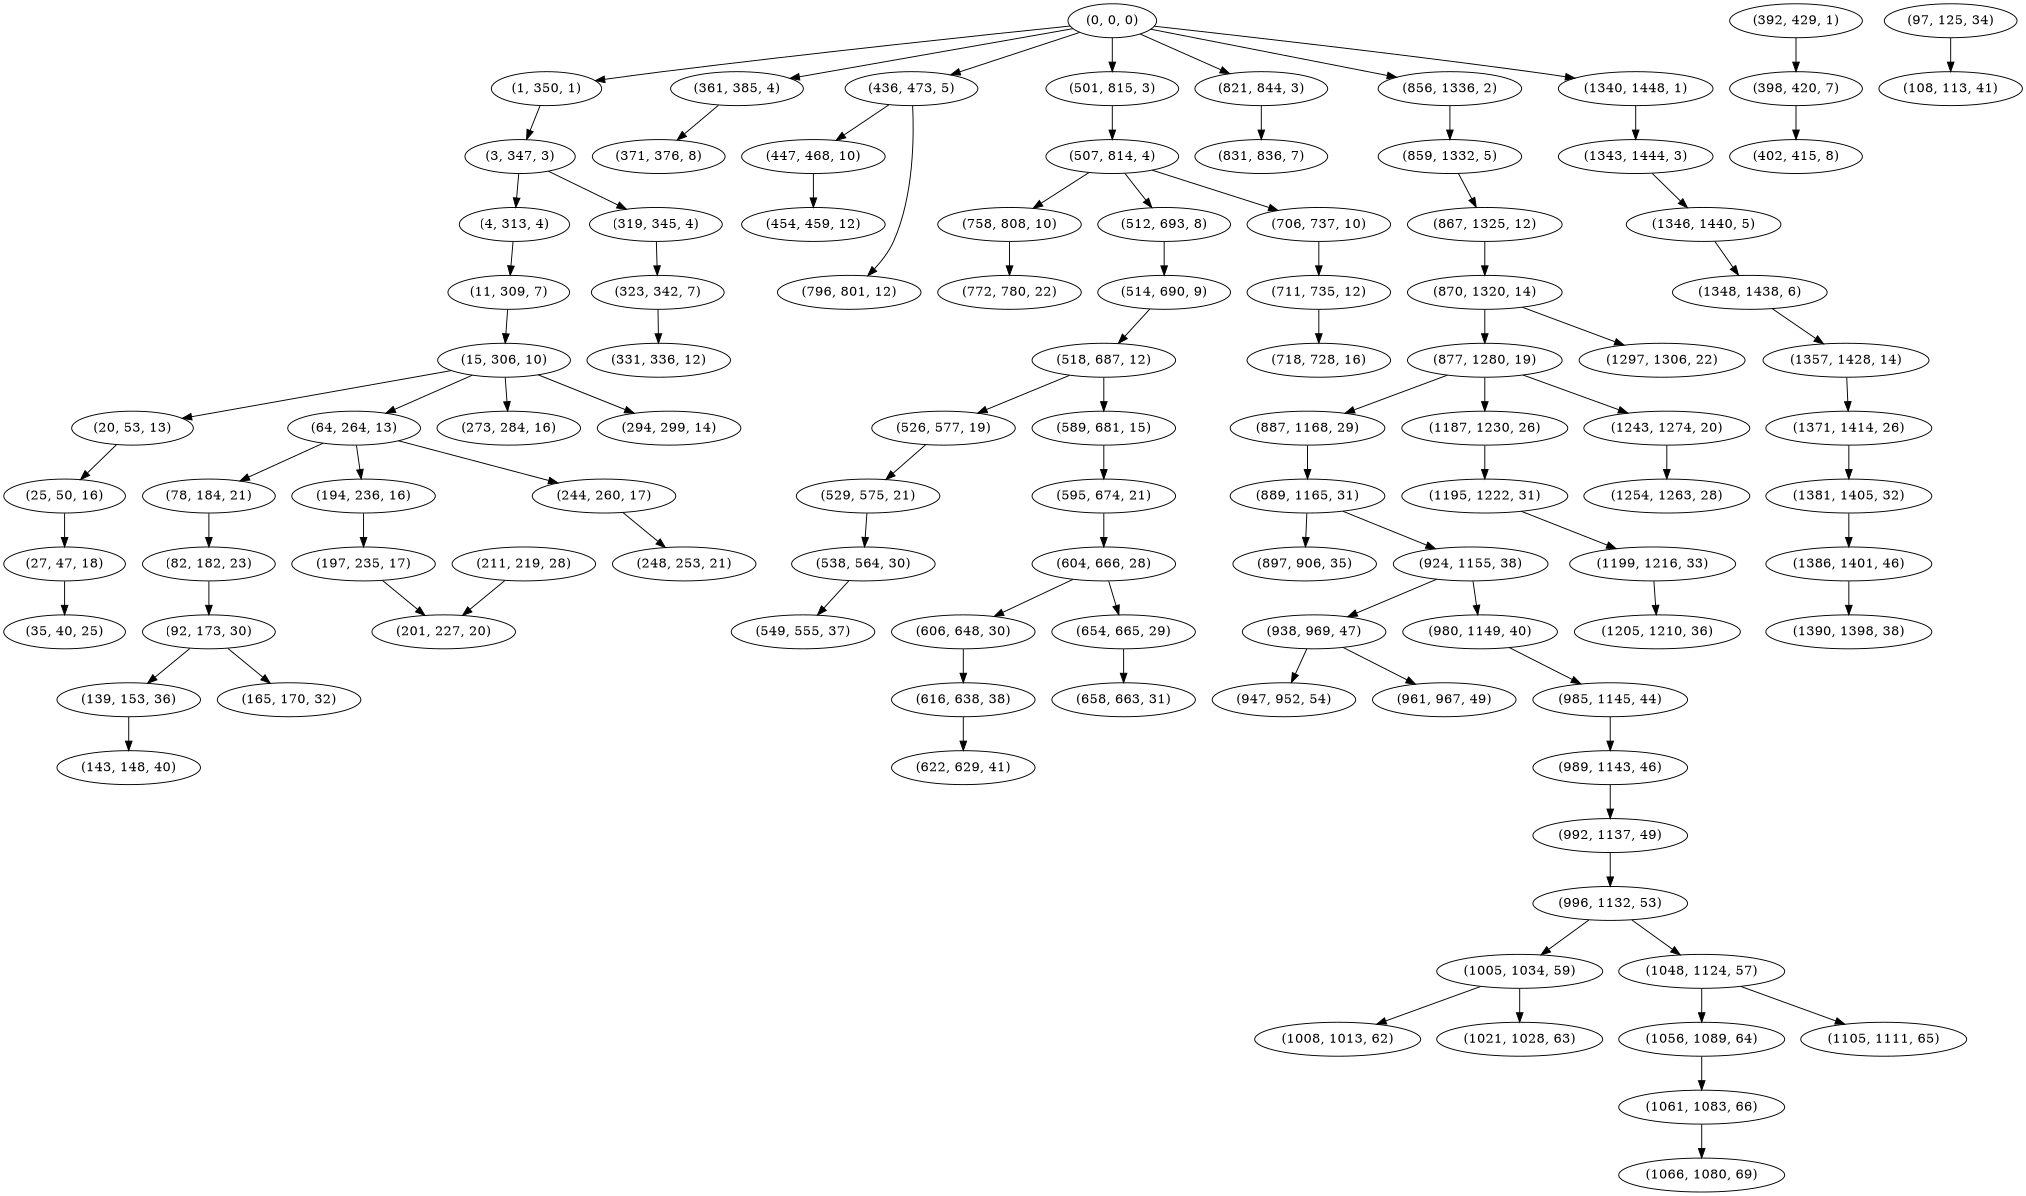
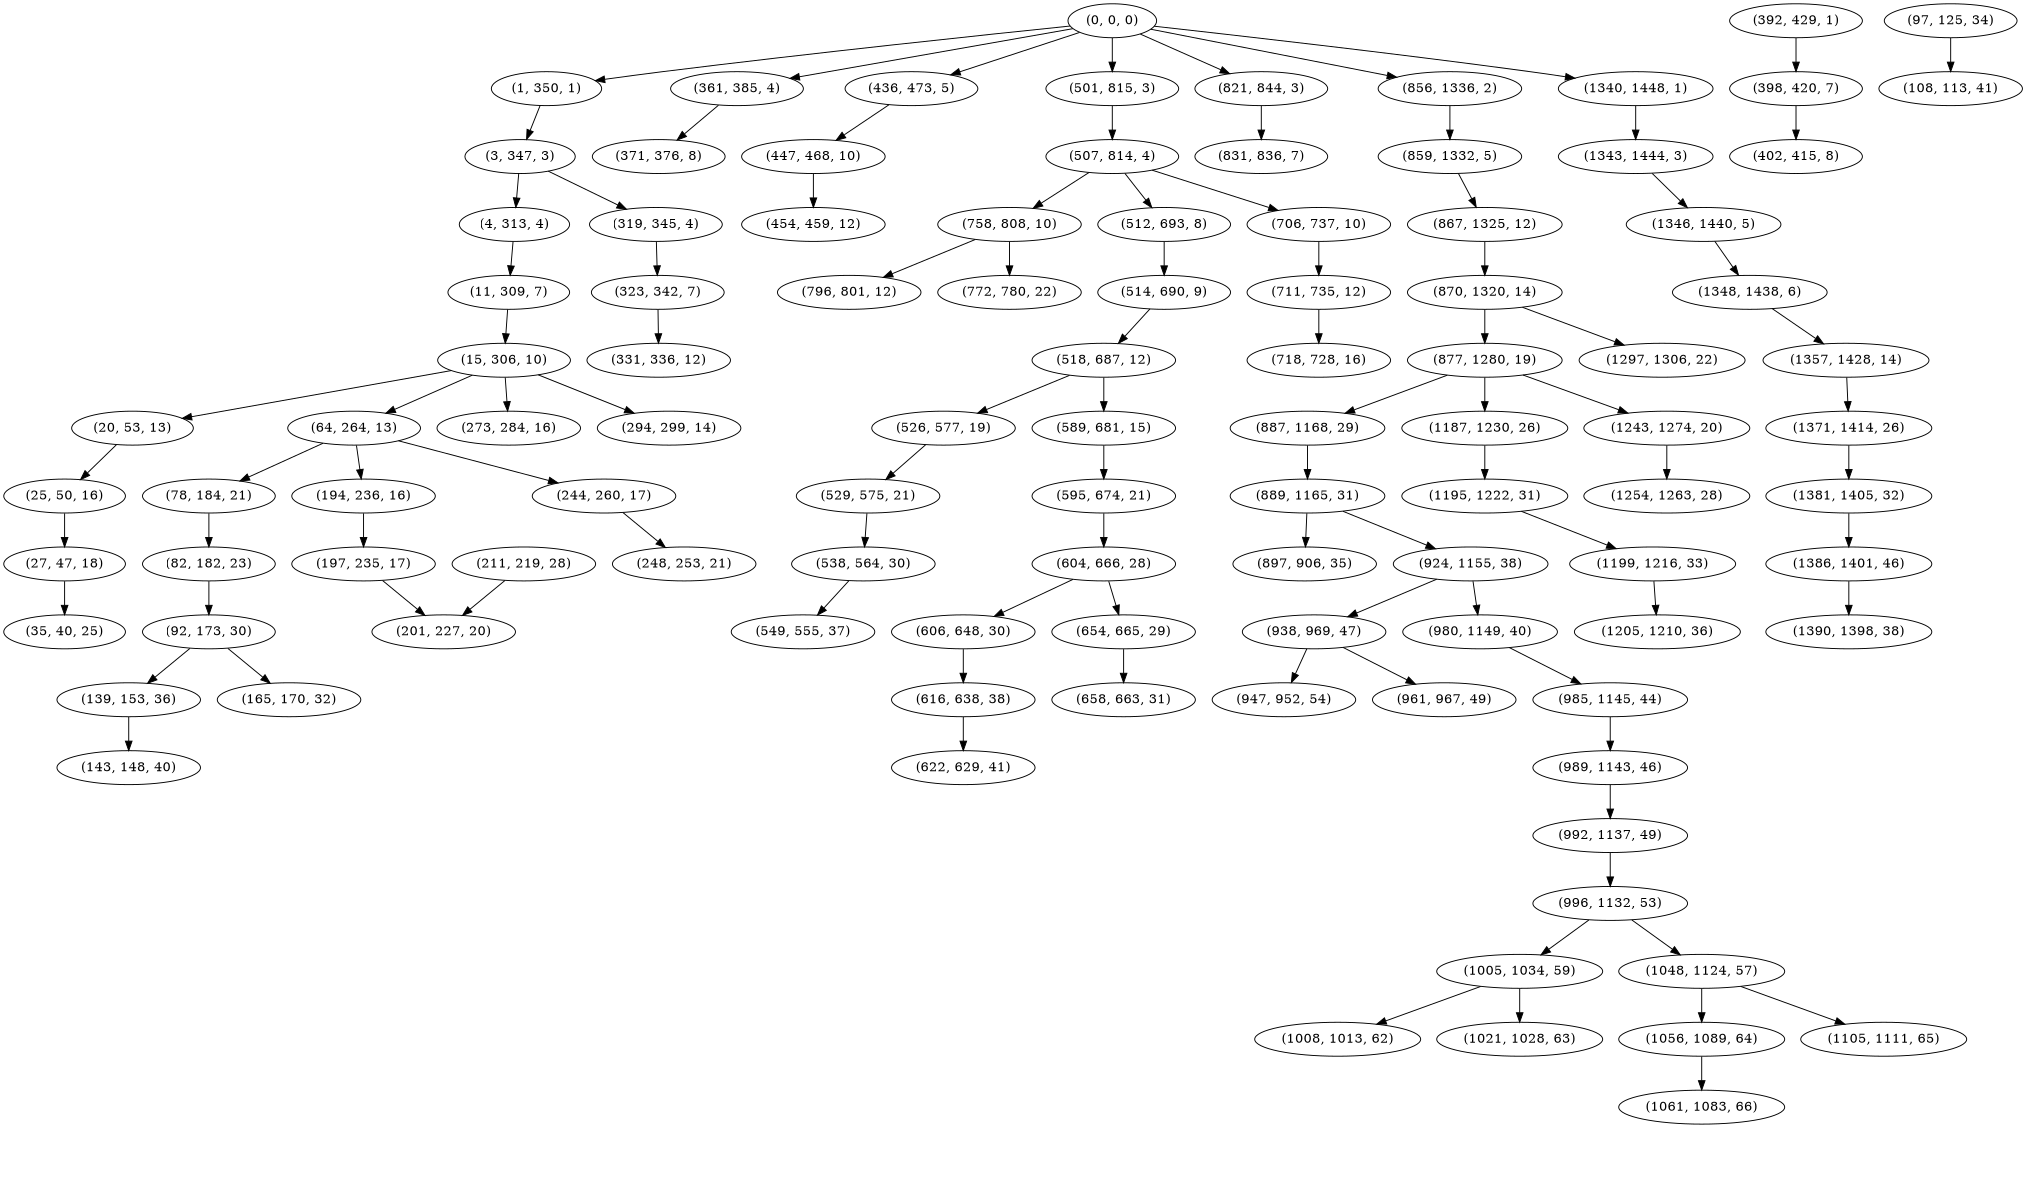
(908, 191) -> (934, 257)
(1702, 1175) -> none
